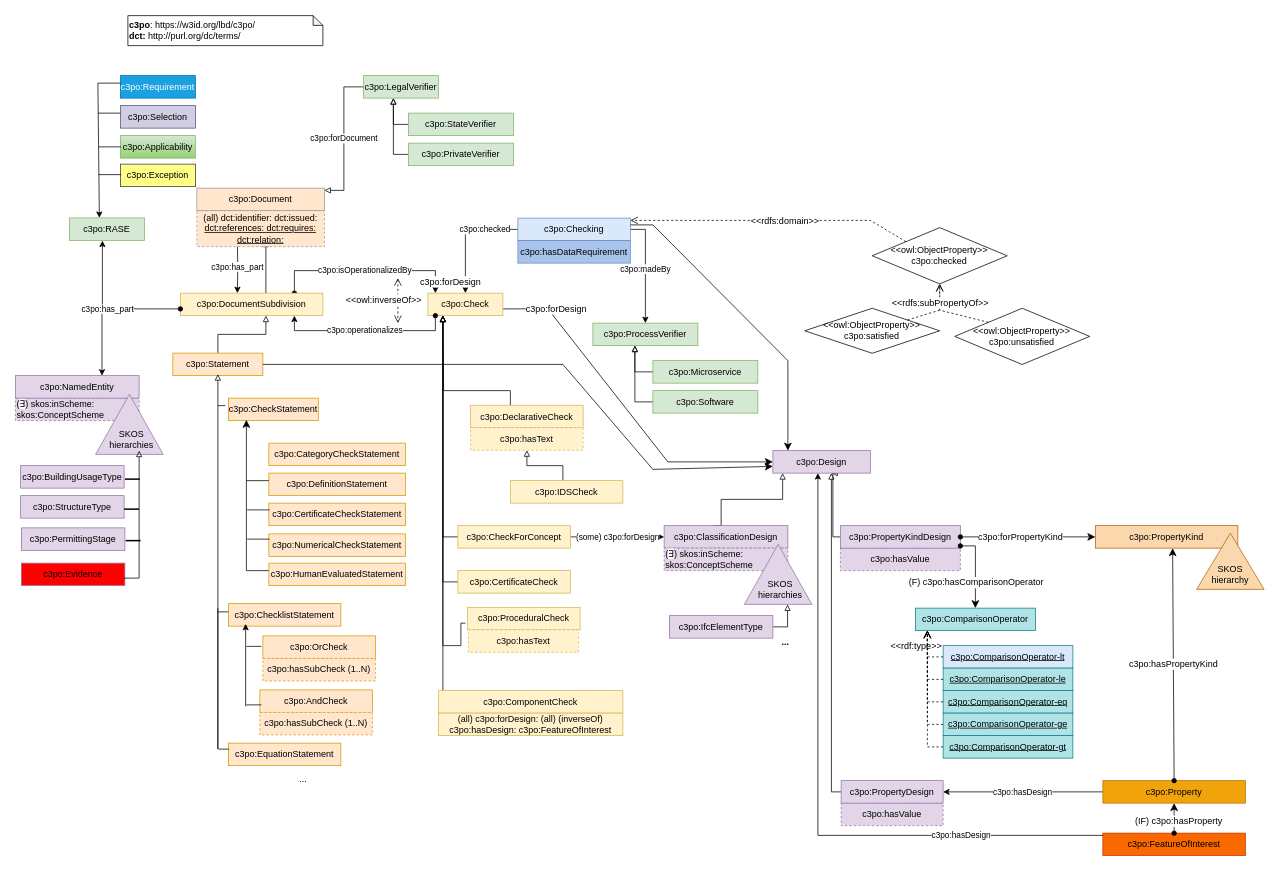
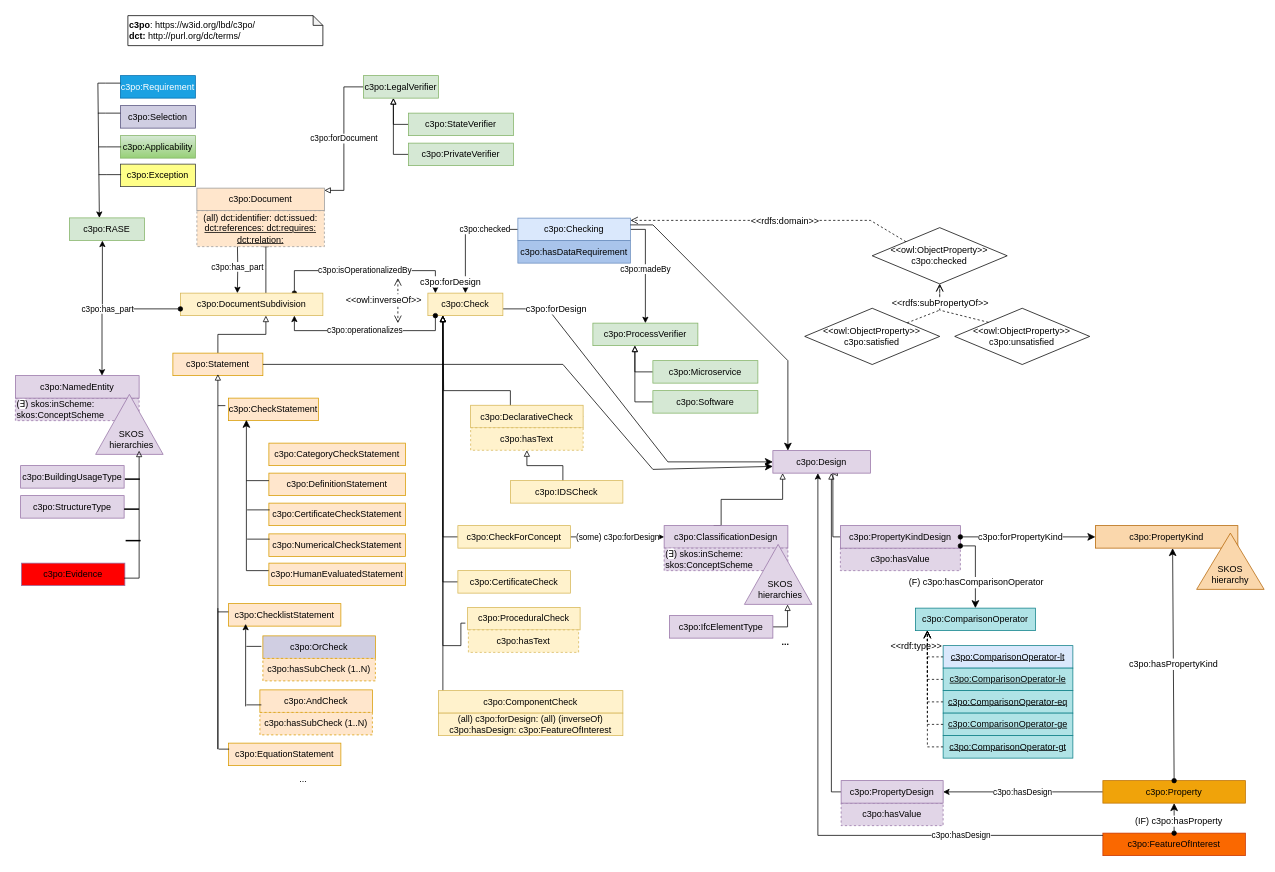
(872, 331) -> (872, 336)
(73, 539) -> none
(319, 647) -> (319, 647)
